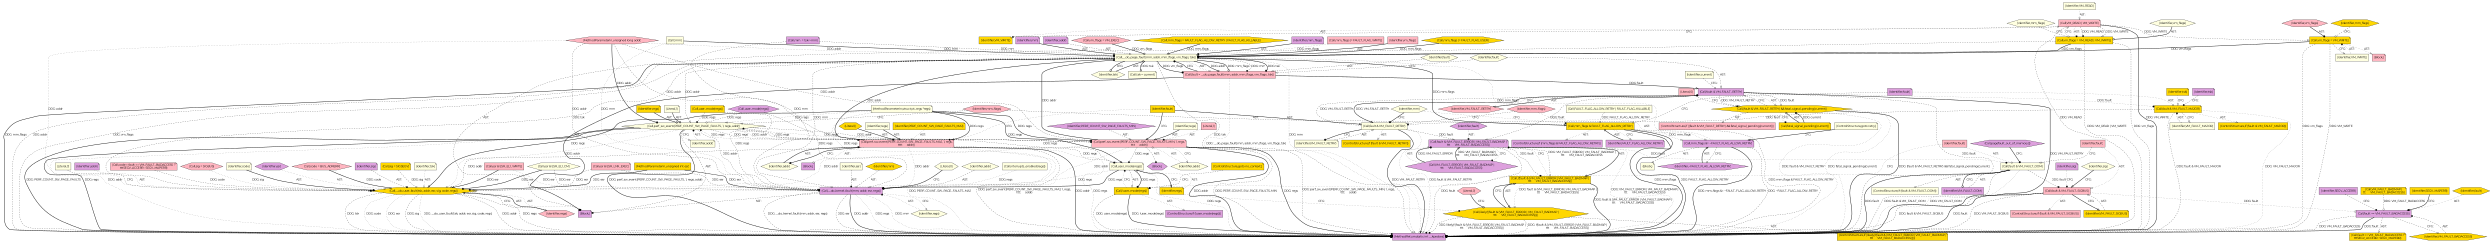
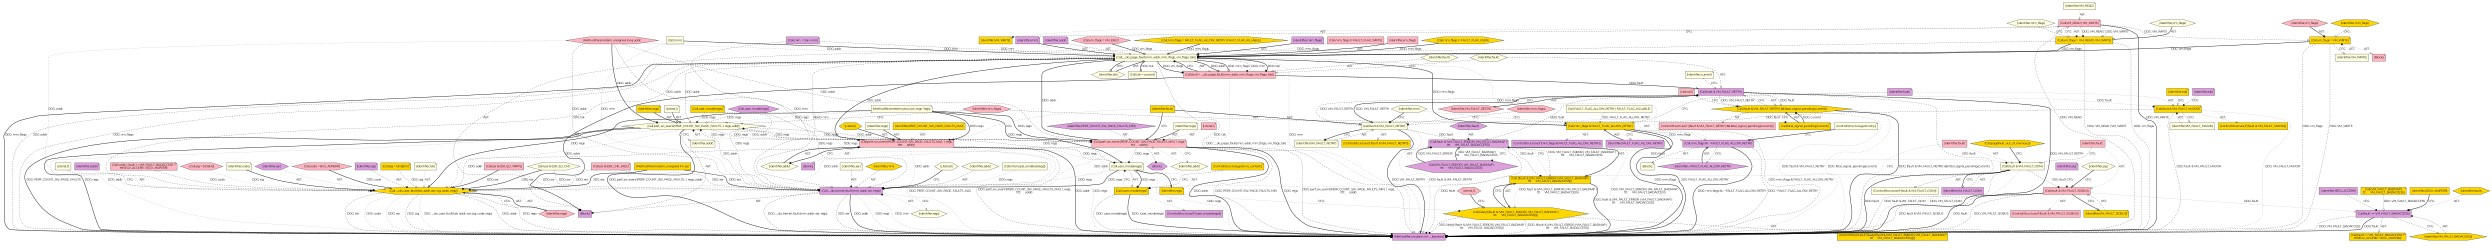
(821, 118) -> (821, 118)
(2008, 144) -> (2008, 144)
